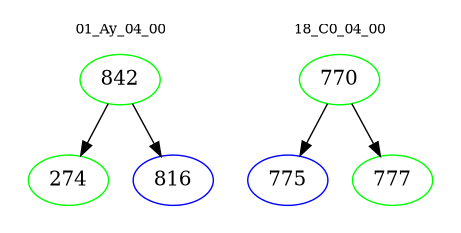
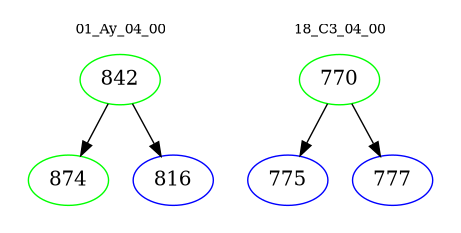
(340, 30) -> (340, 30)
(68, 180) -> (68, 180)
(393, 180) -> (393, 180)
